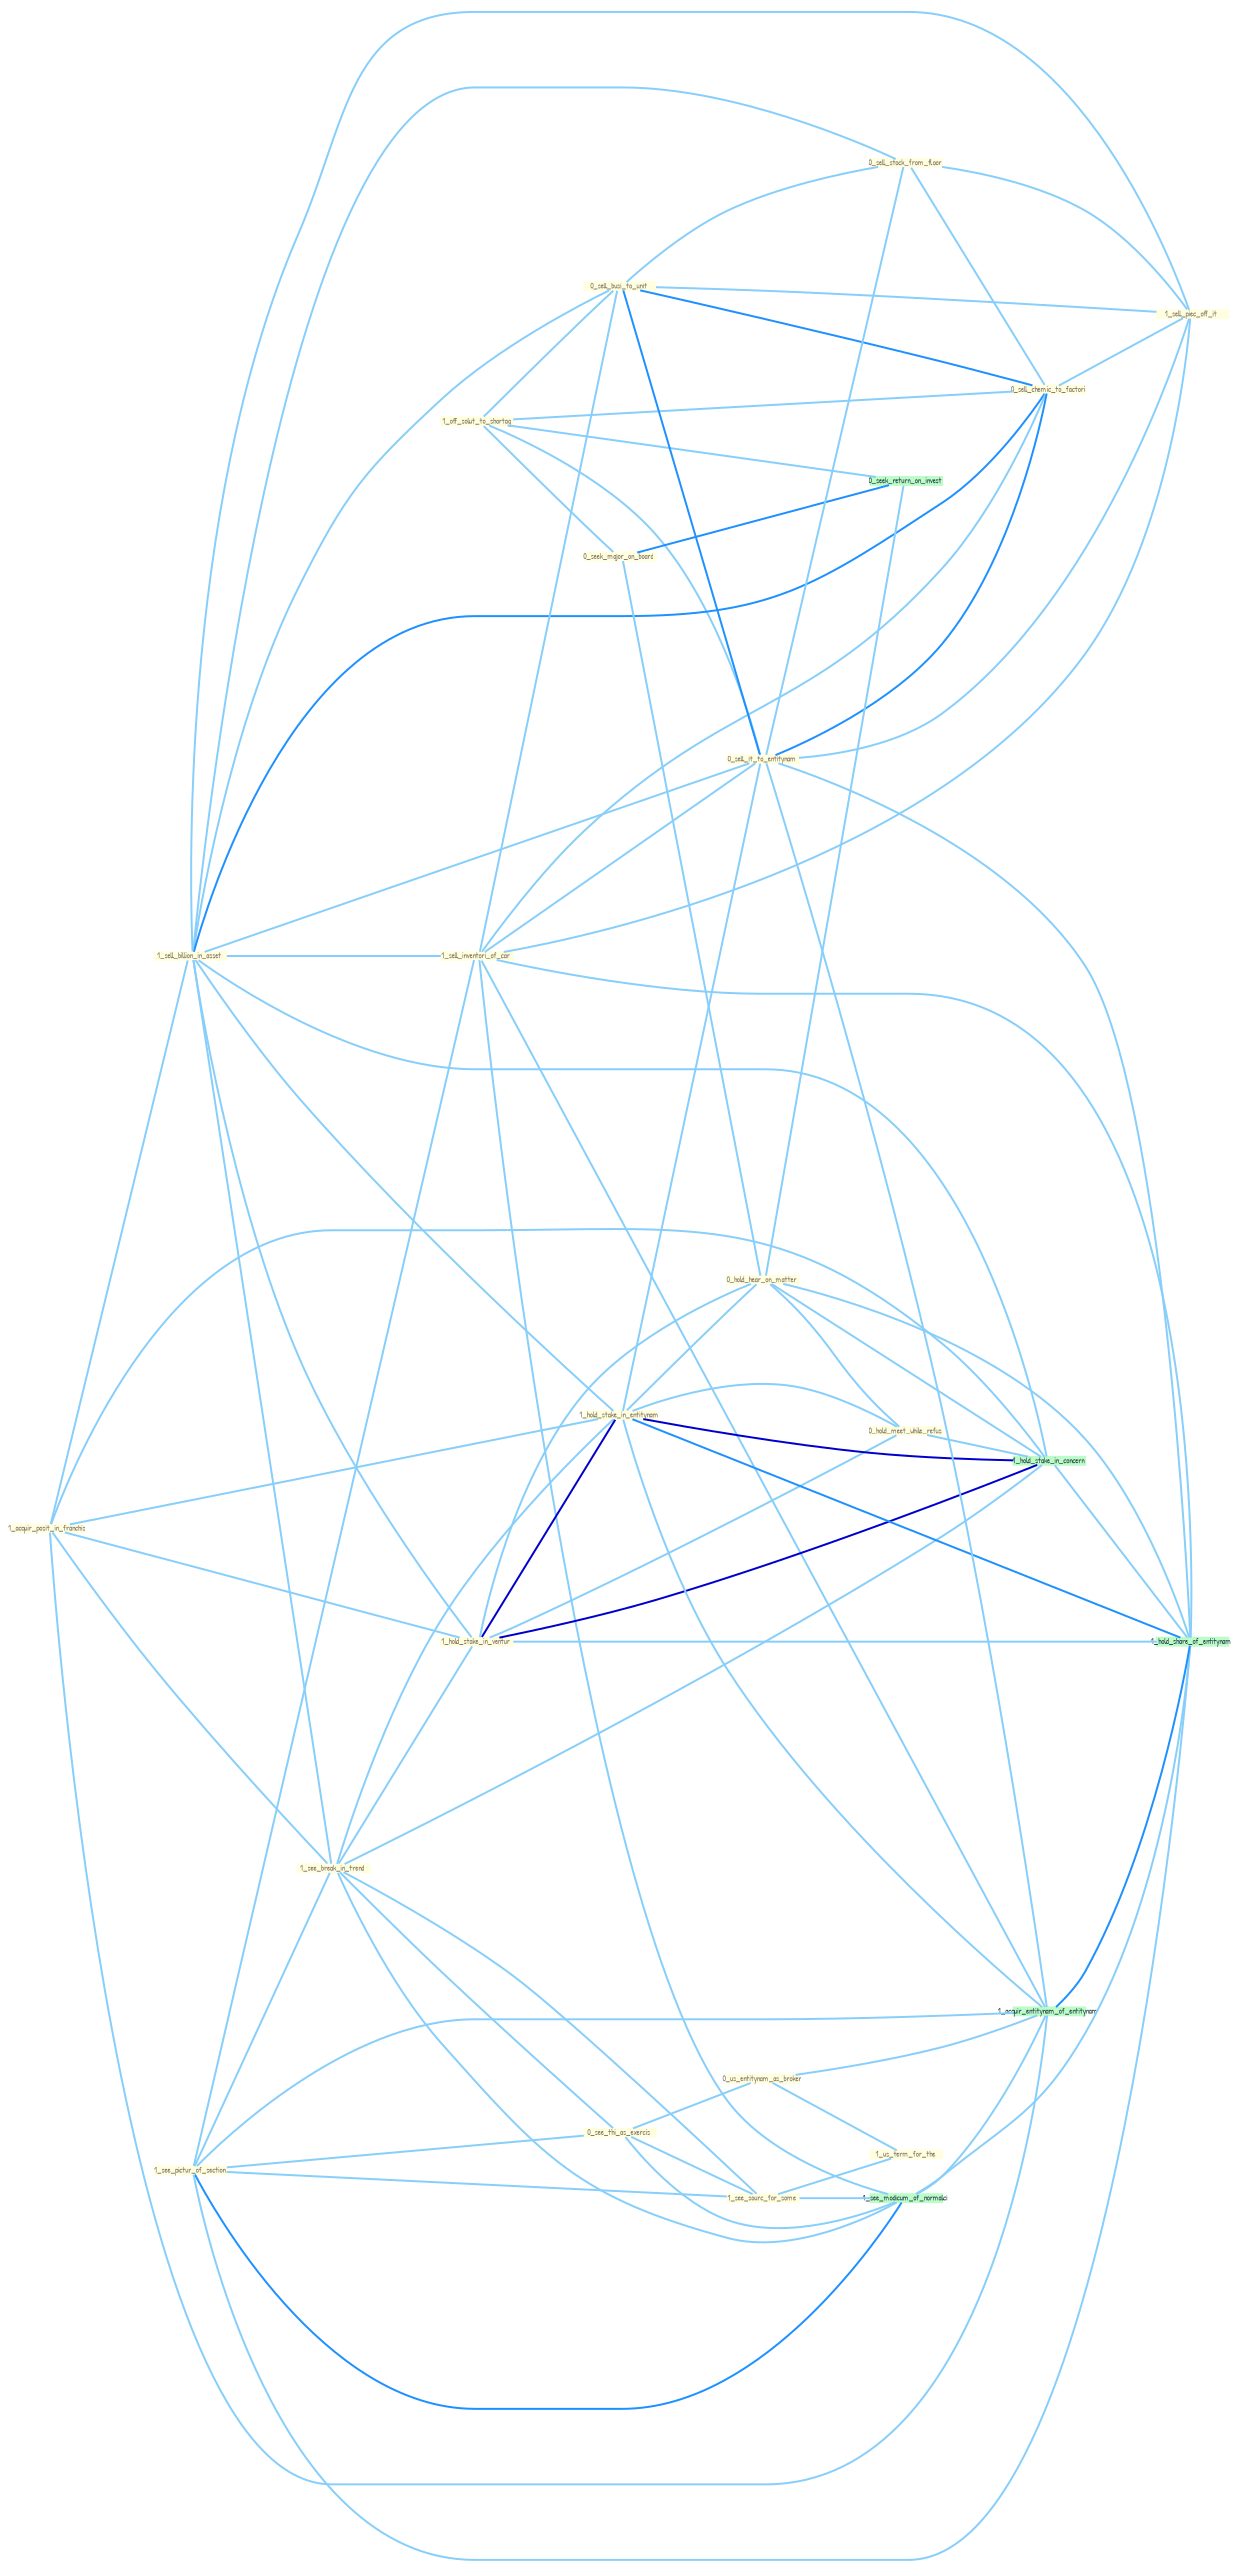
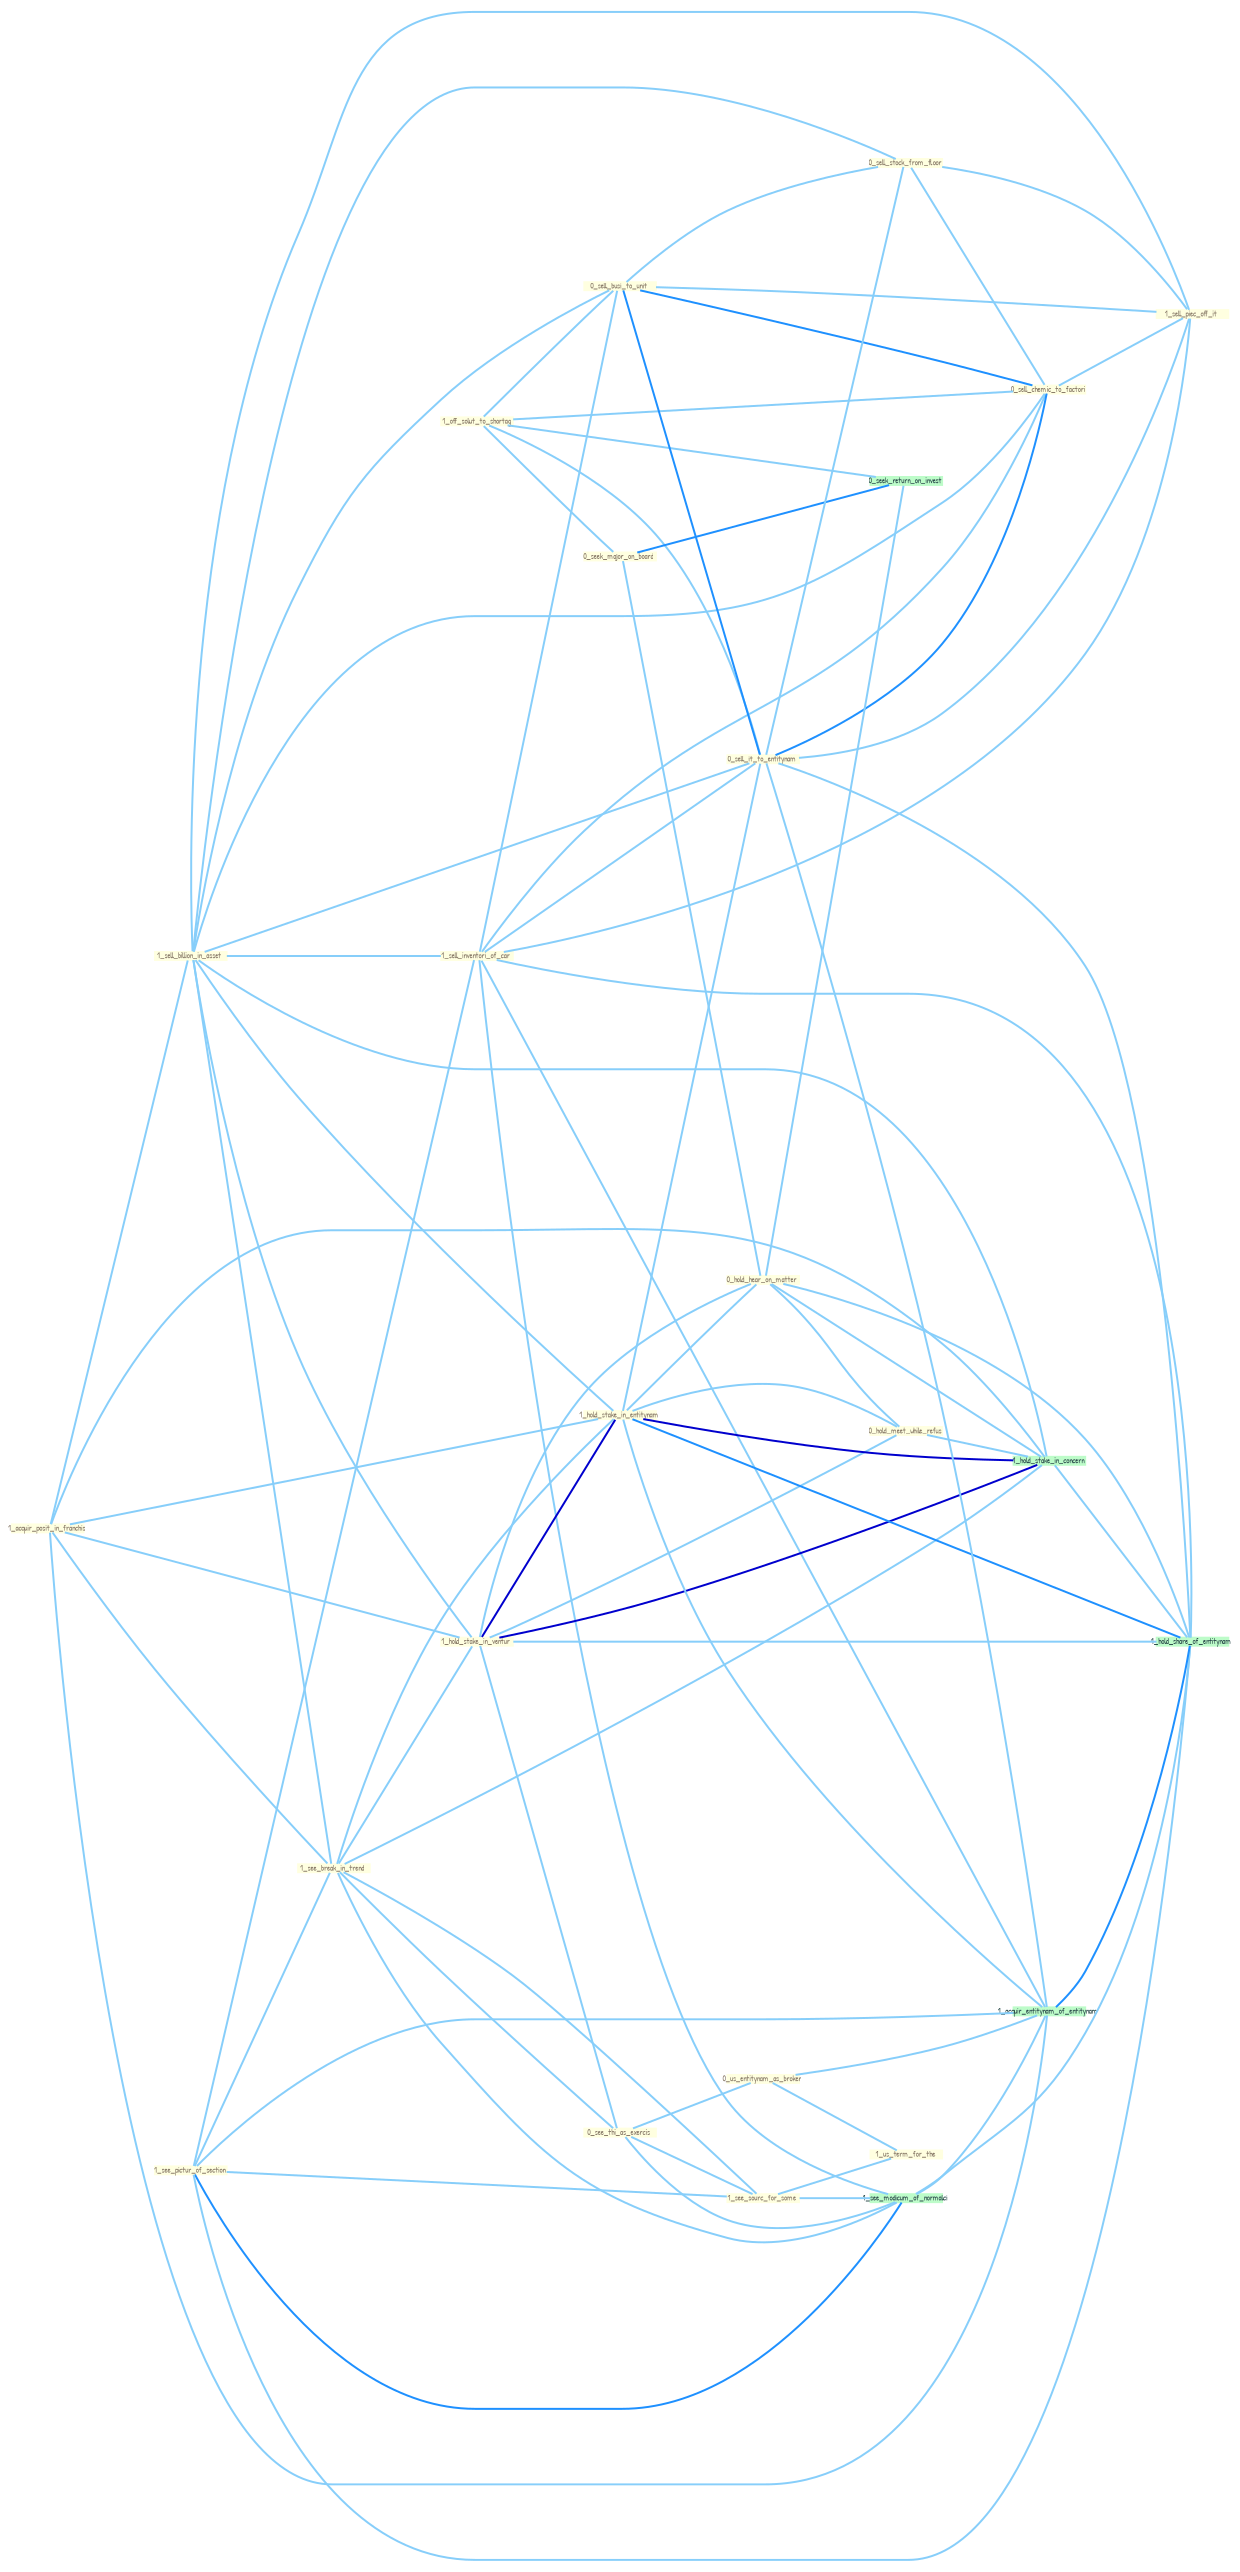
(565, 616) -> (565, 616)
(405, 2151) -> (549, 1887)
